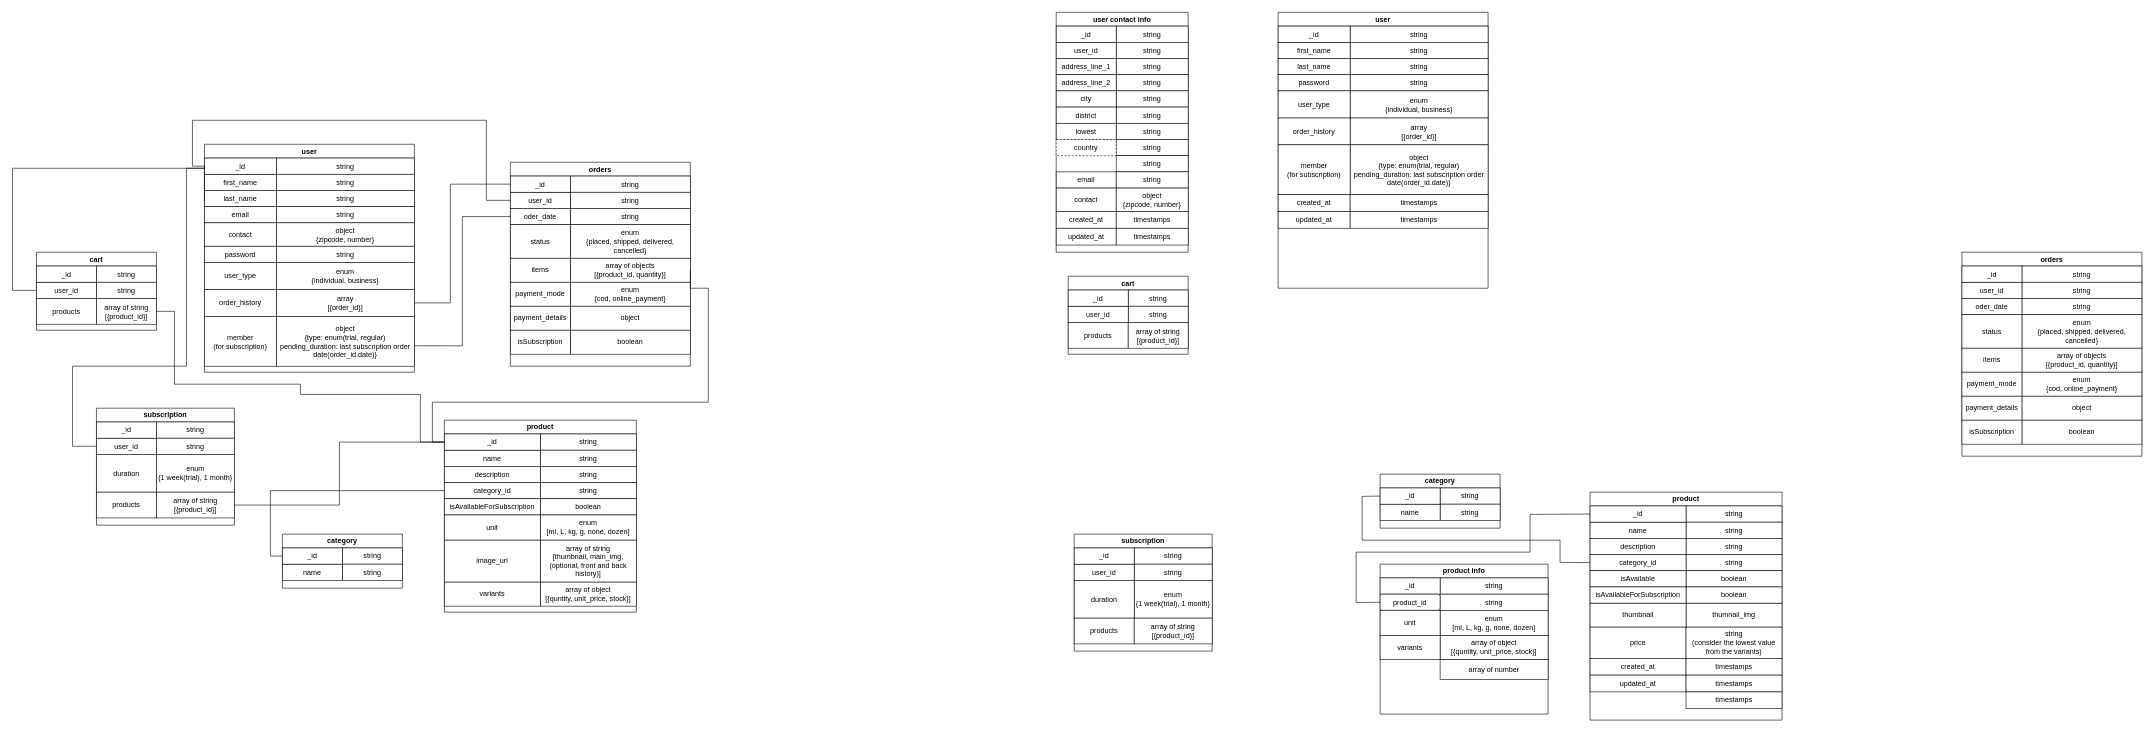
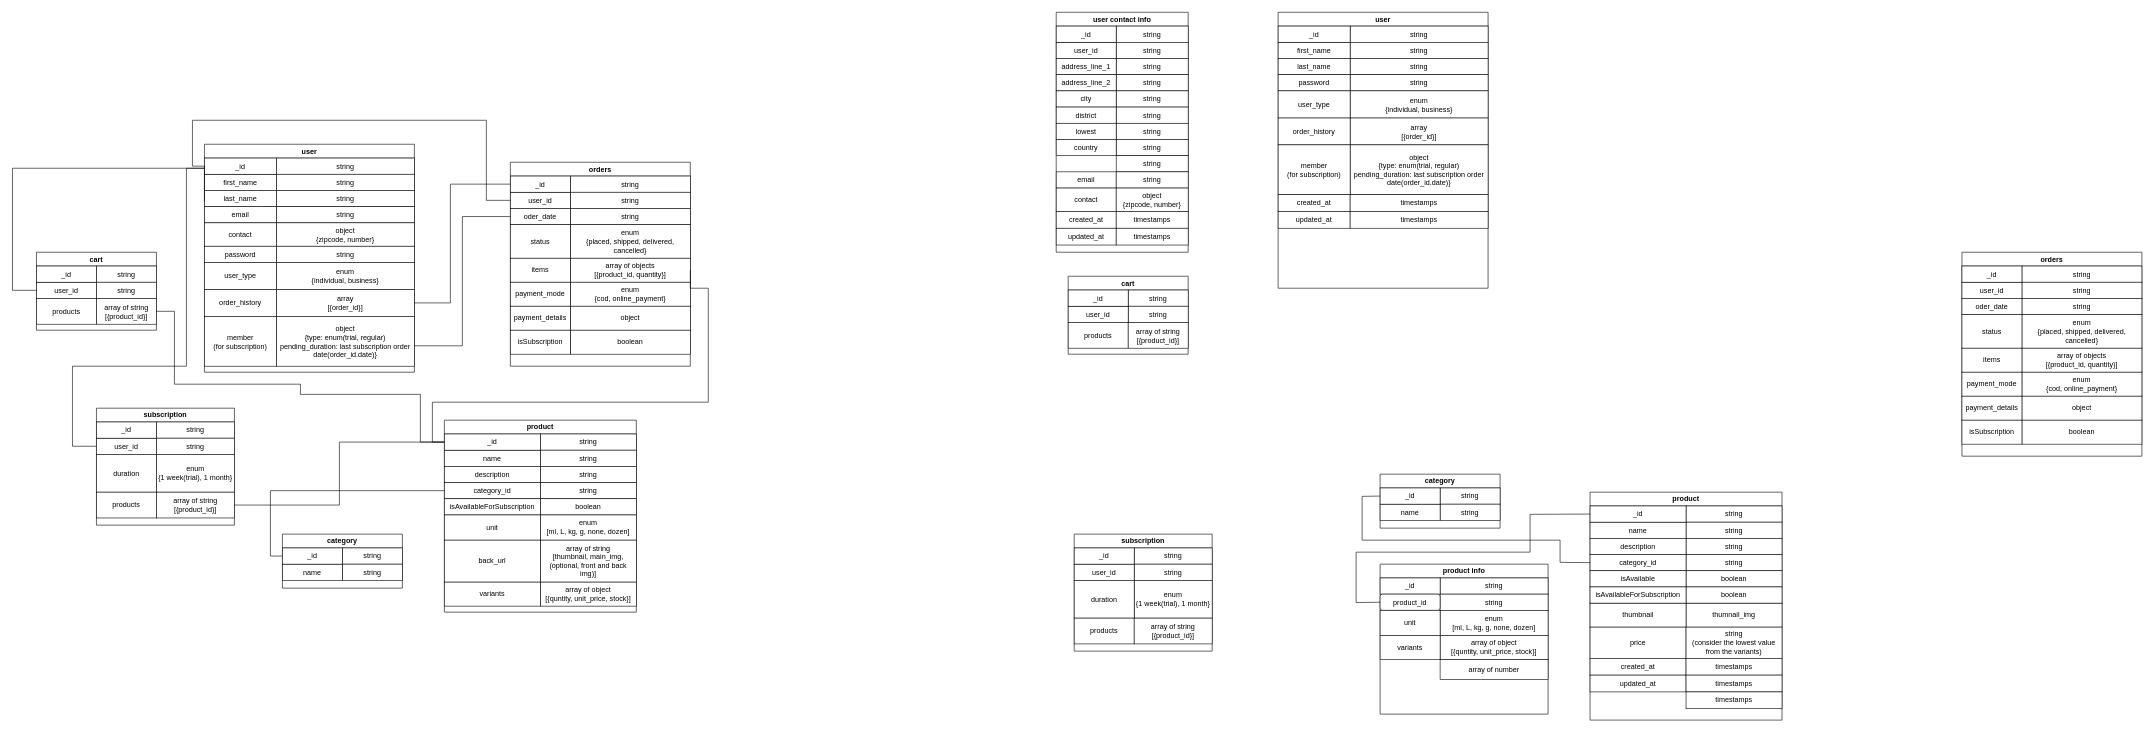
(1086, 148) -> (1086, 148)
(492, 561) -> (492, 561)
(588, 561) -> (588, 561)
